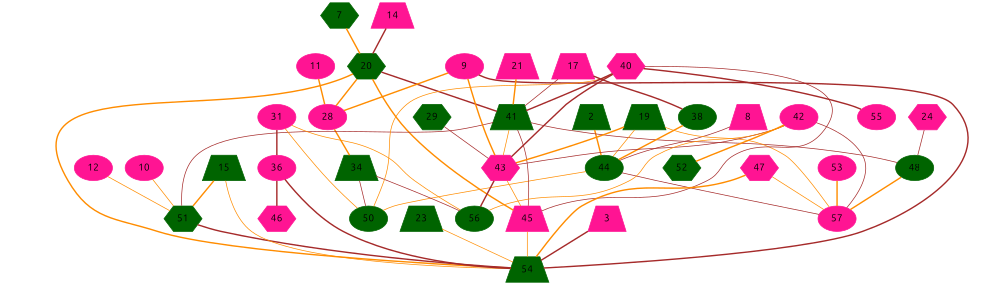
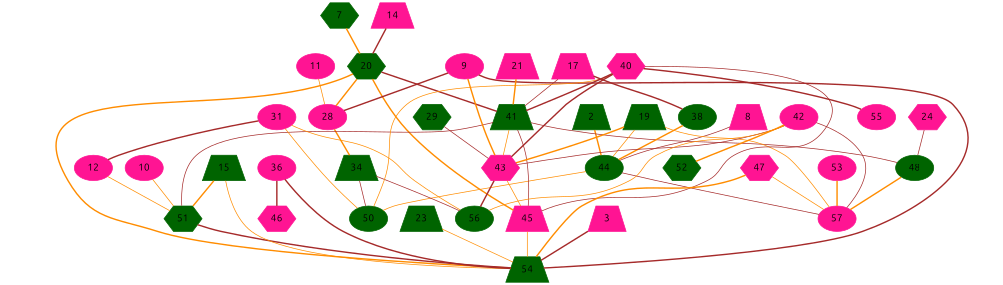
(322, 92) -> (322, 92)
(396, 92) -> (396, 92)
(277, 143) -> (182, 137)
